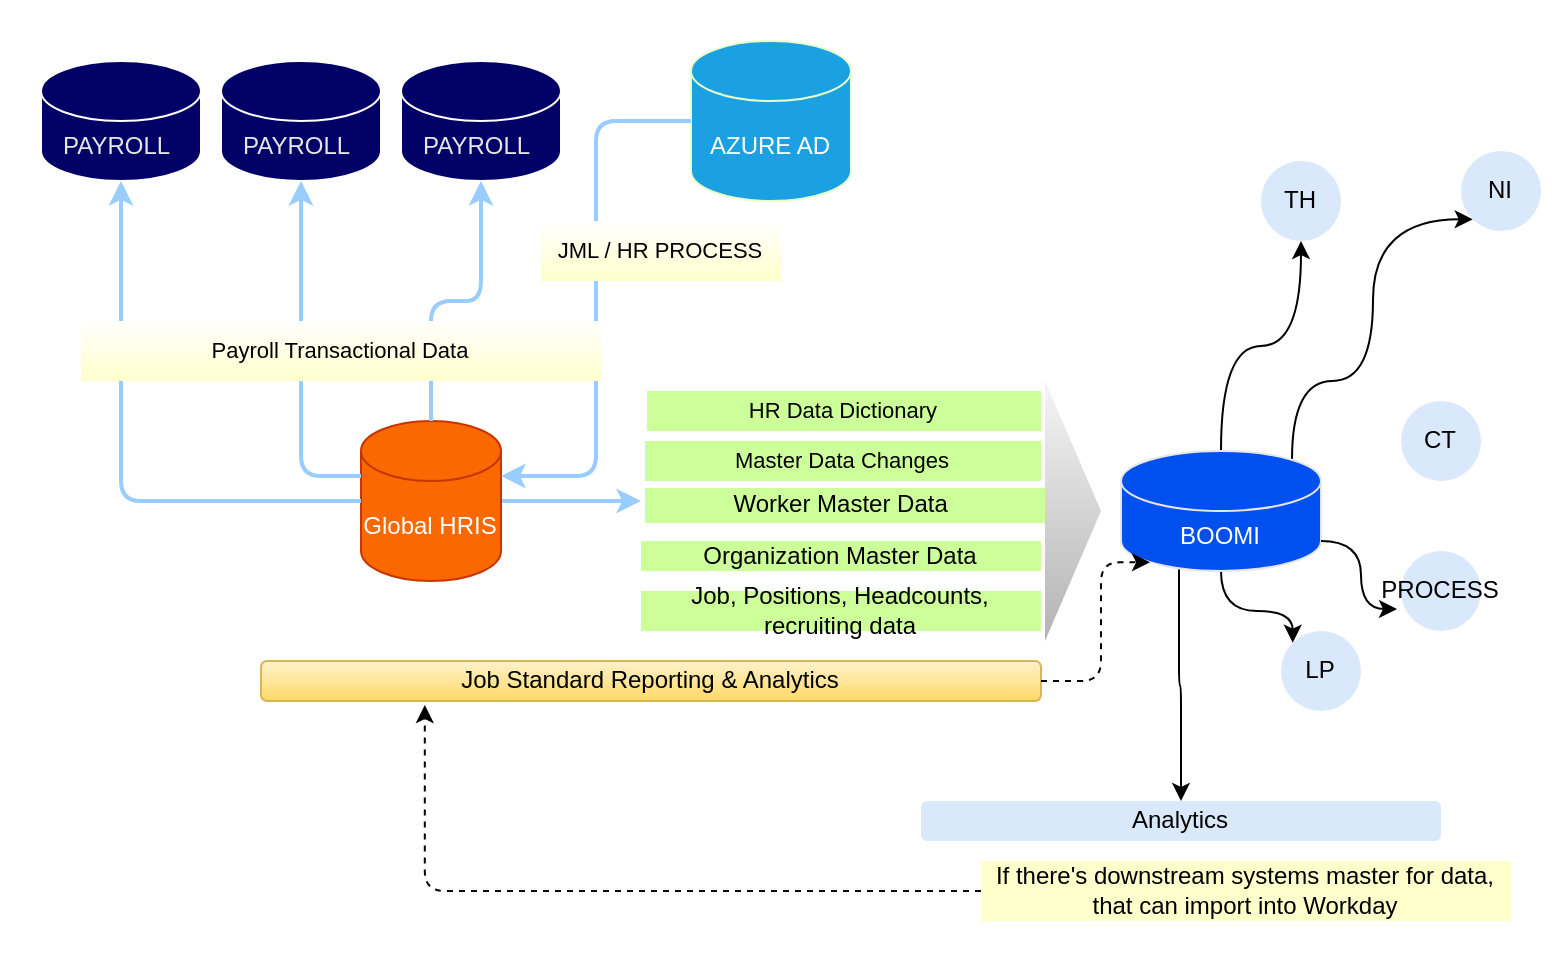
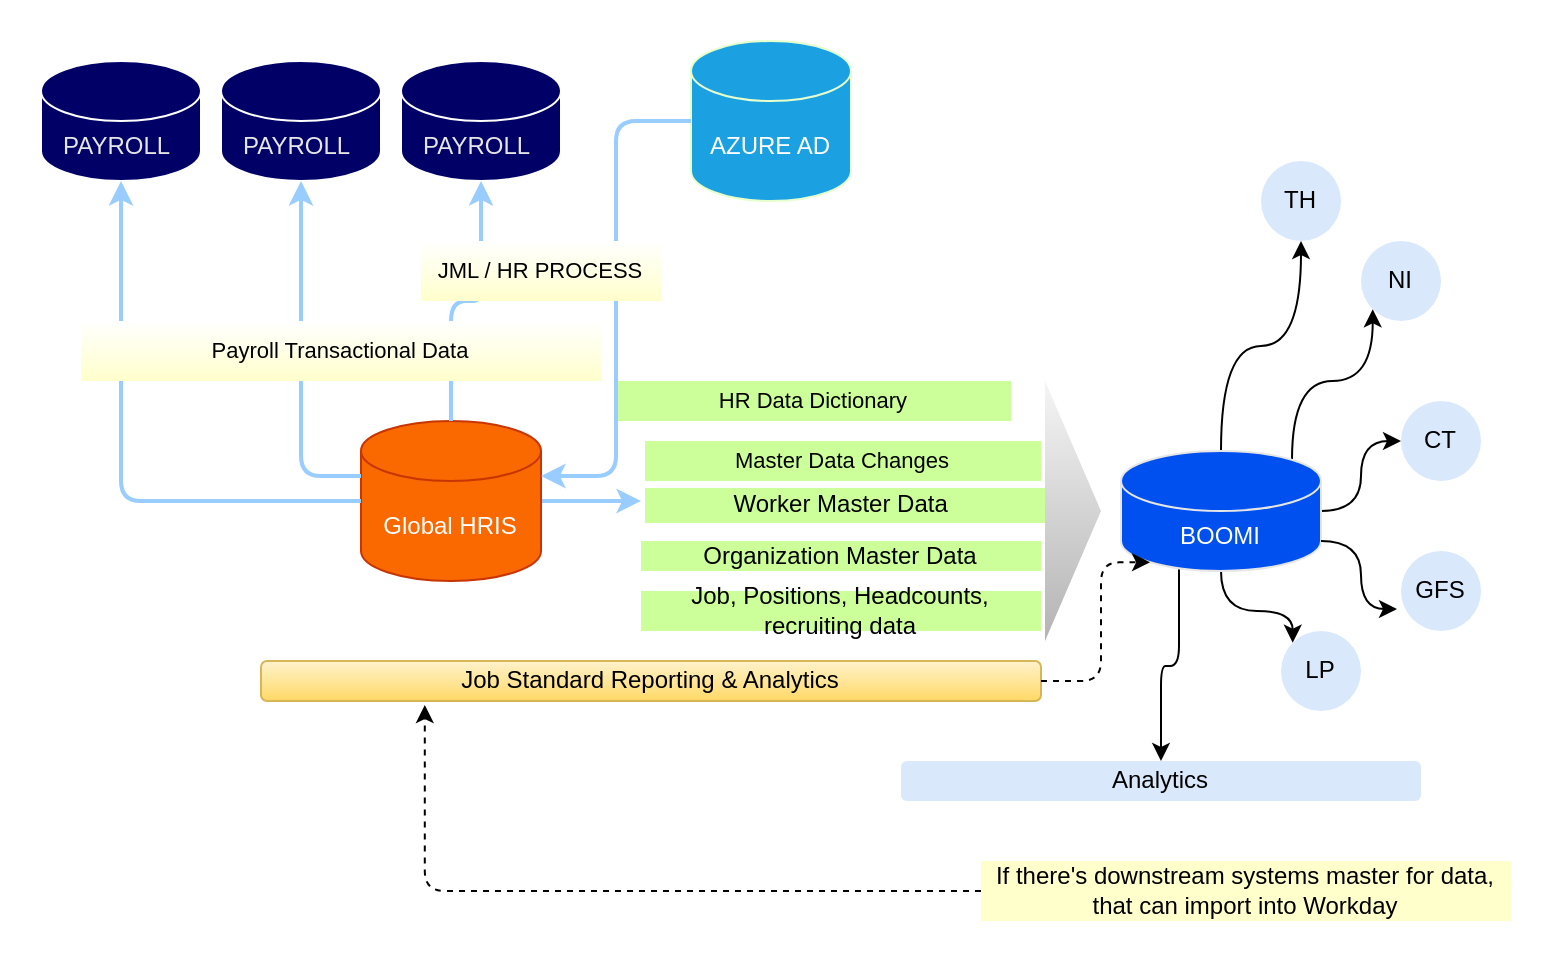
(1501, 191) -> (1401, 281)
(661, 251) -> (541, 271)
(844, 411) -> (814, 401)
none -> (1361, 482)
(431, 501) -> (451, 501)
(1441, 591) -> (1441, 591)
(1181, 821) -> (1161, 781)
